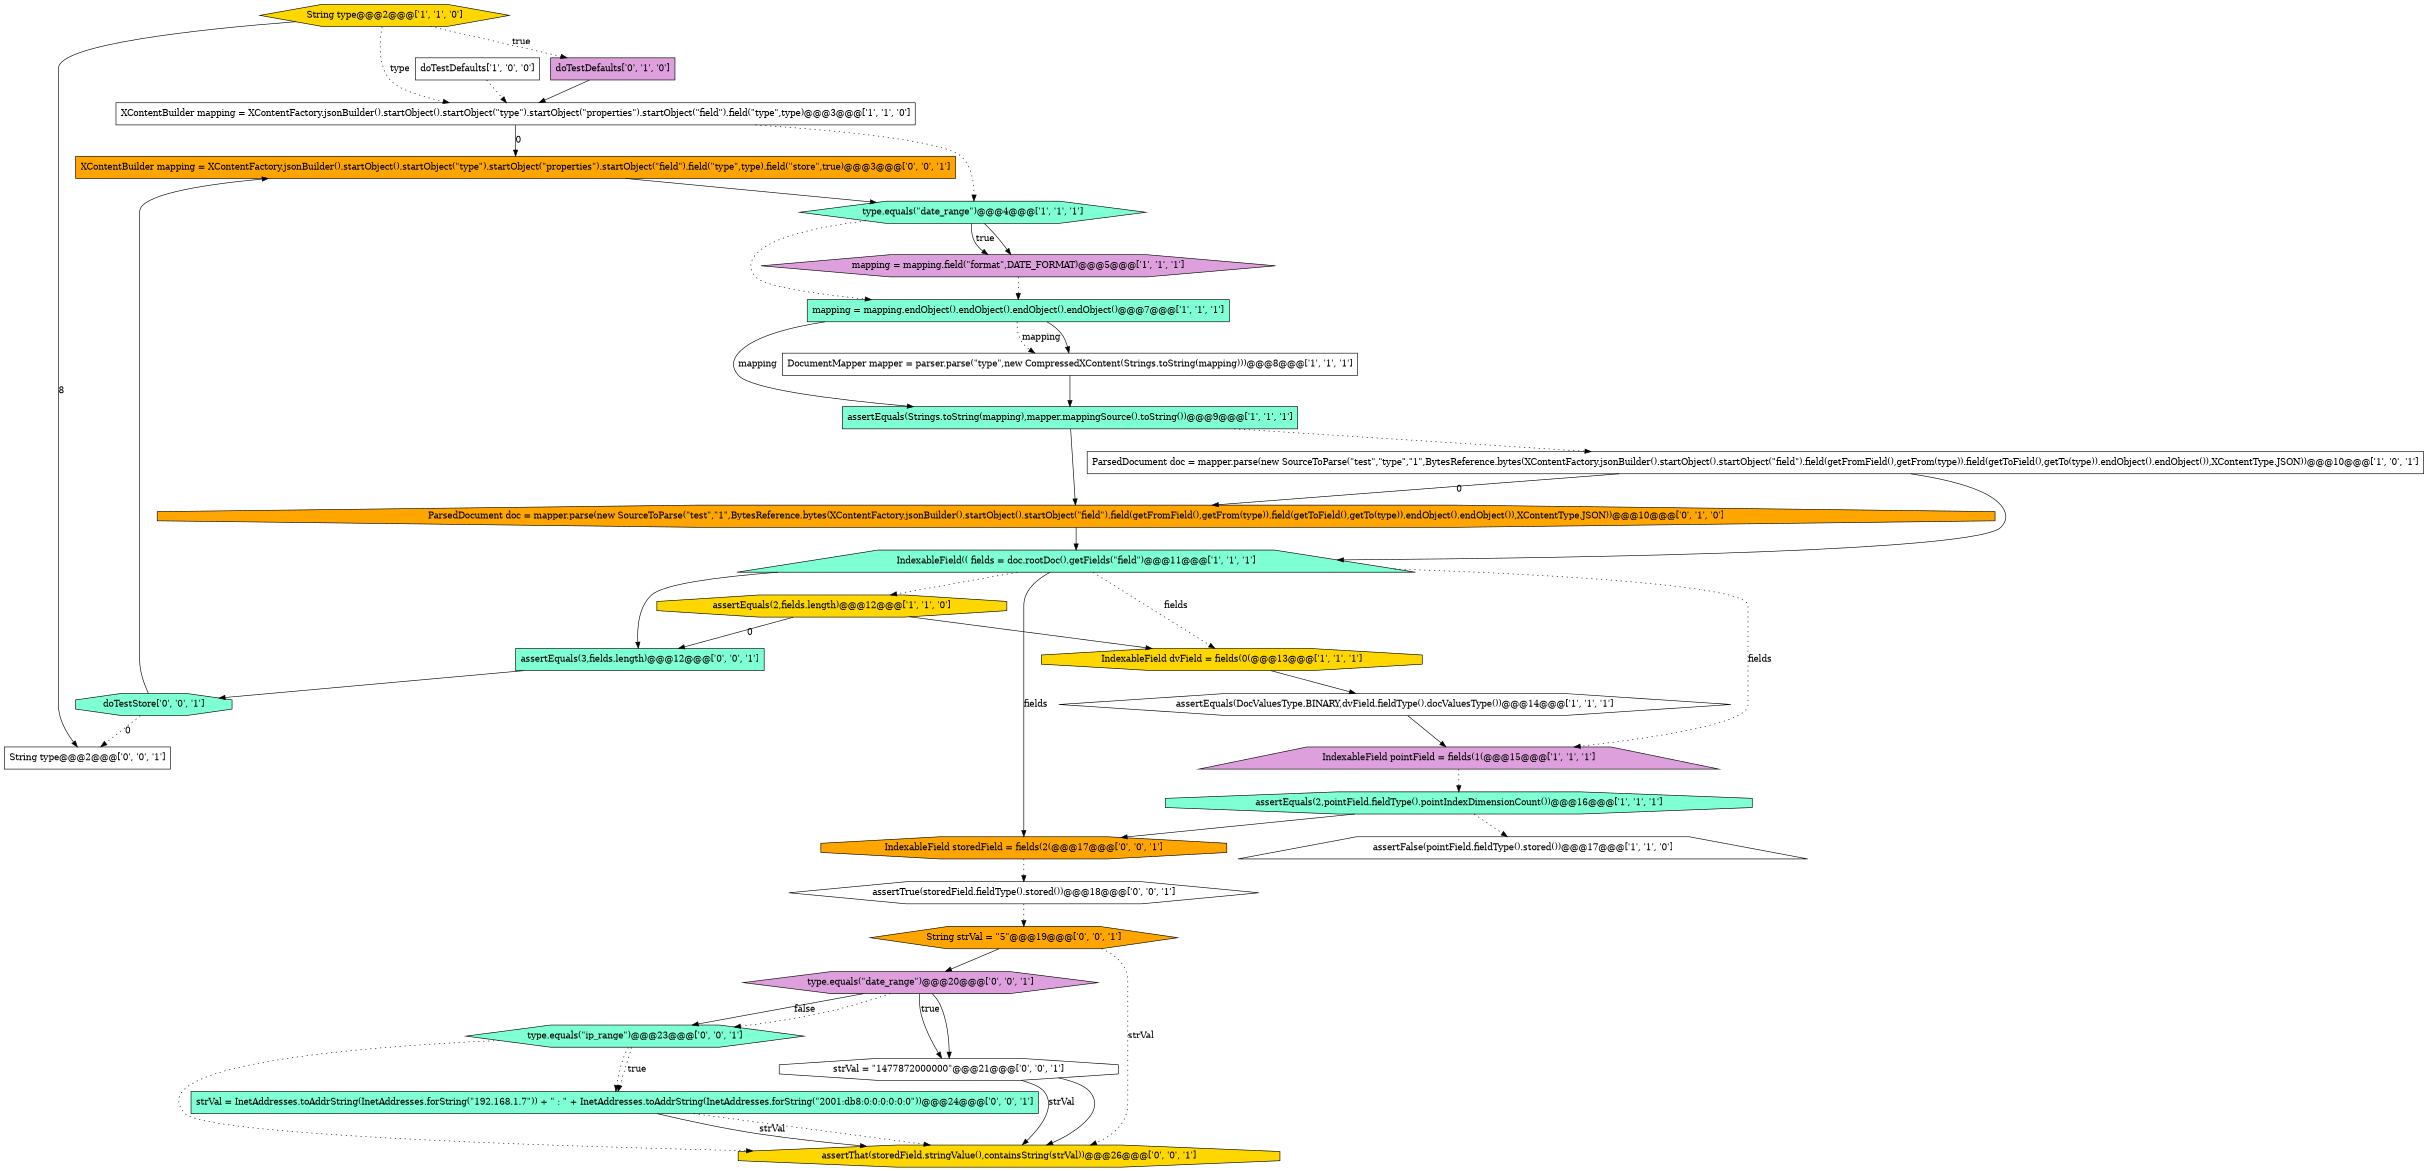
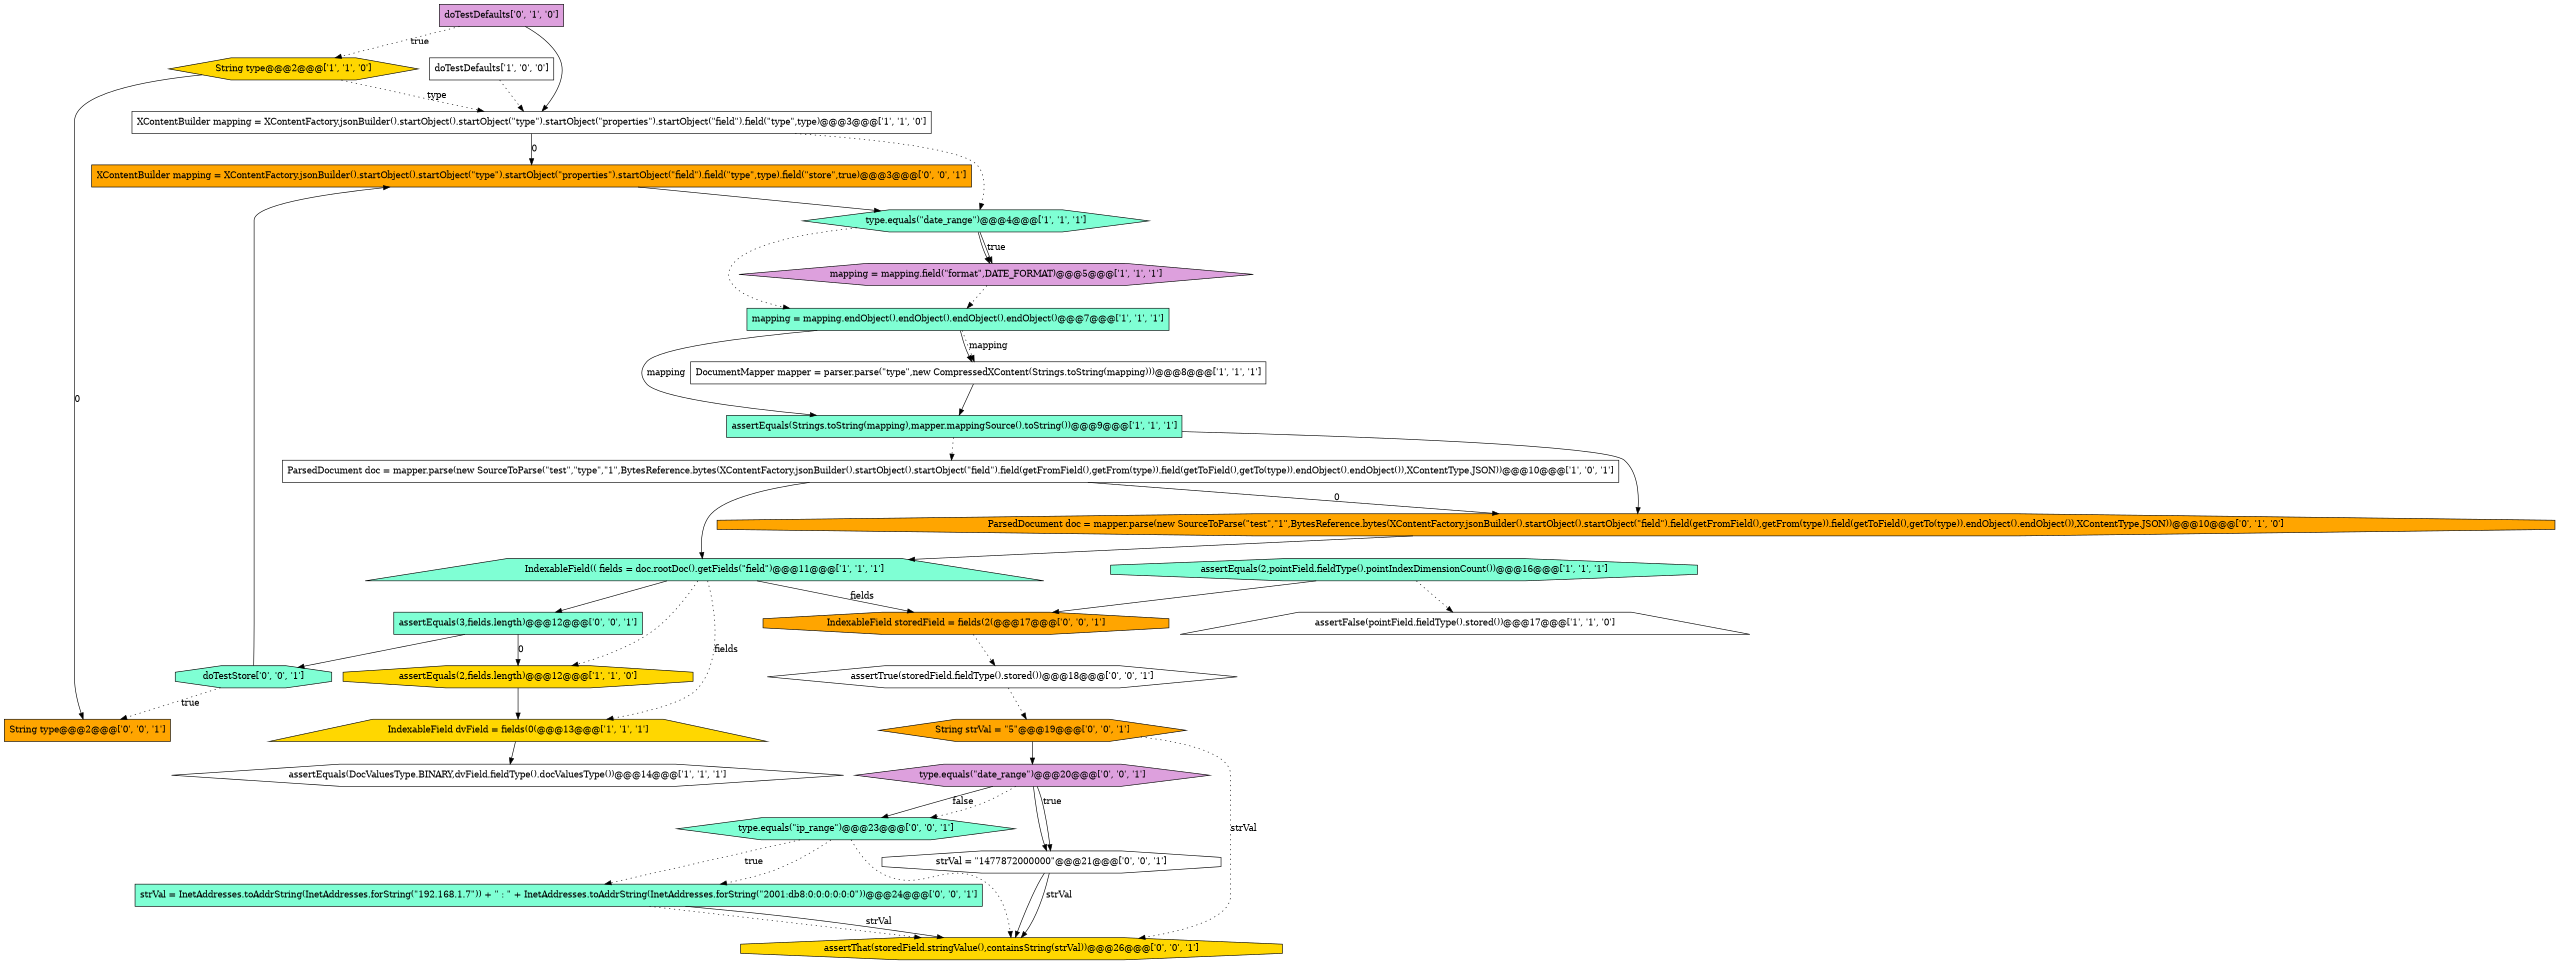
(496, 41) -> (400, 41)
(62, 391) -> (78, 400)
(739, 632) -> (518, 647)
(1232, 660) -> (518, 730)
(128, 731) -> (190, 704)
(87, 758) -> (87, 730)
(1459, 758) -> none
